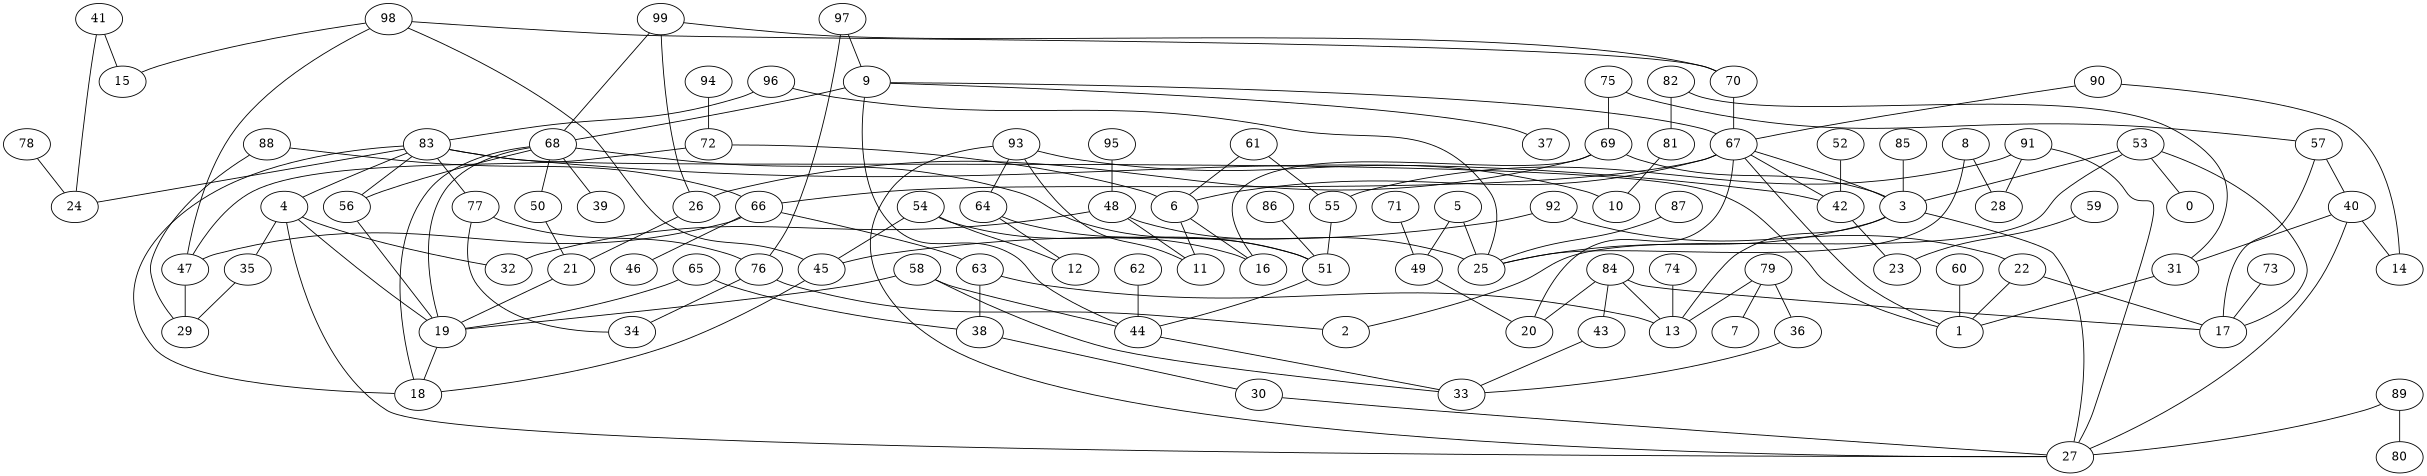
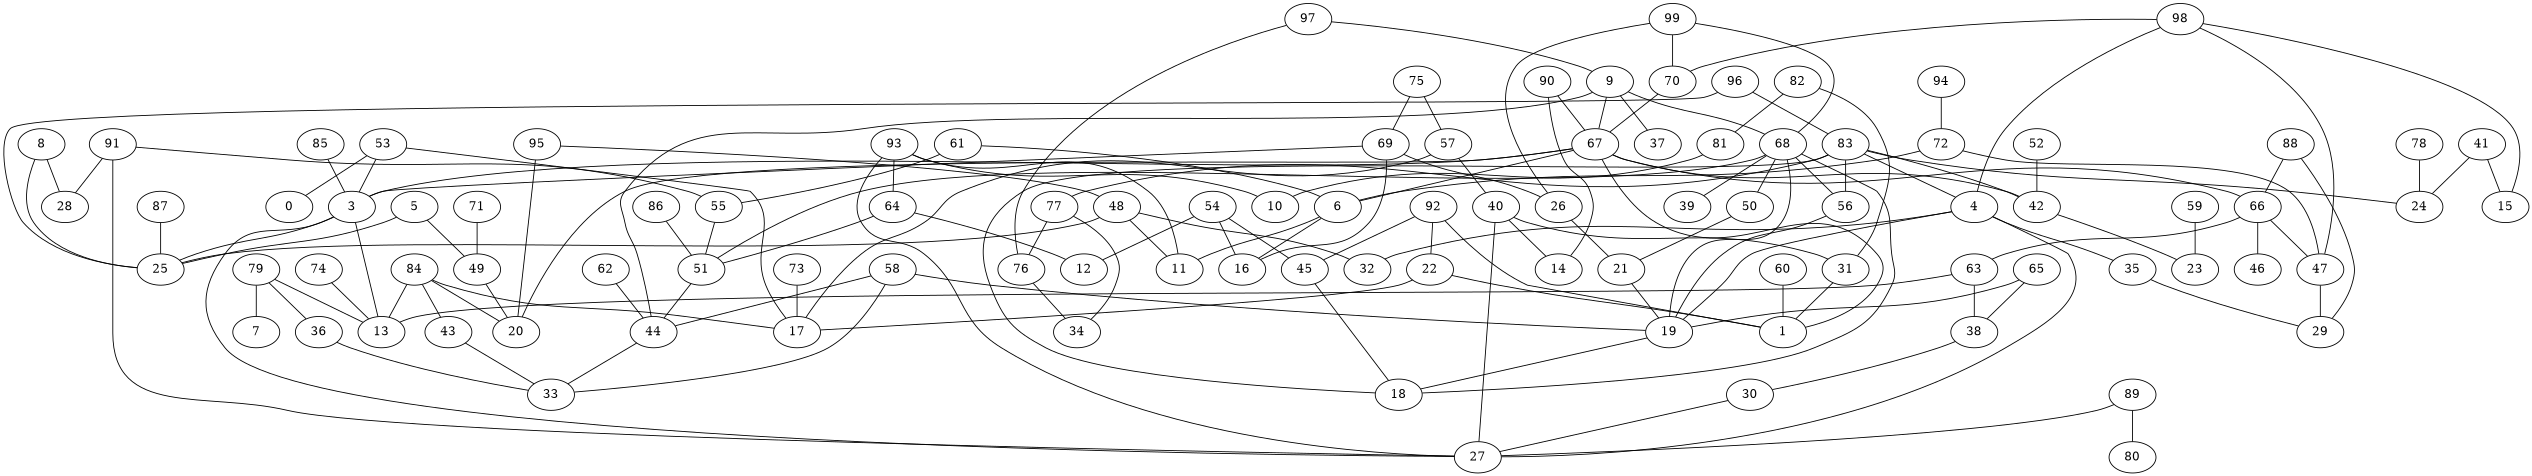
(598, 144) -> (2049, 89)
(1215, 165) -> (1525, 284)
none -> (527, 238)
(1346, 332) -> none
